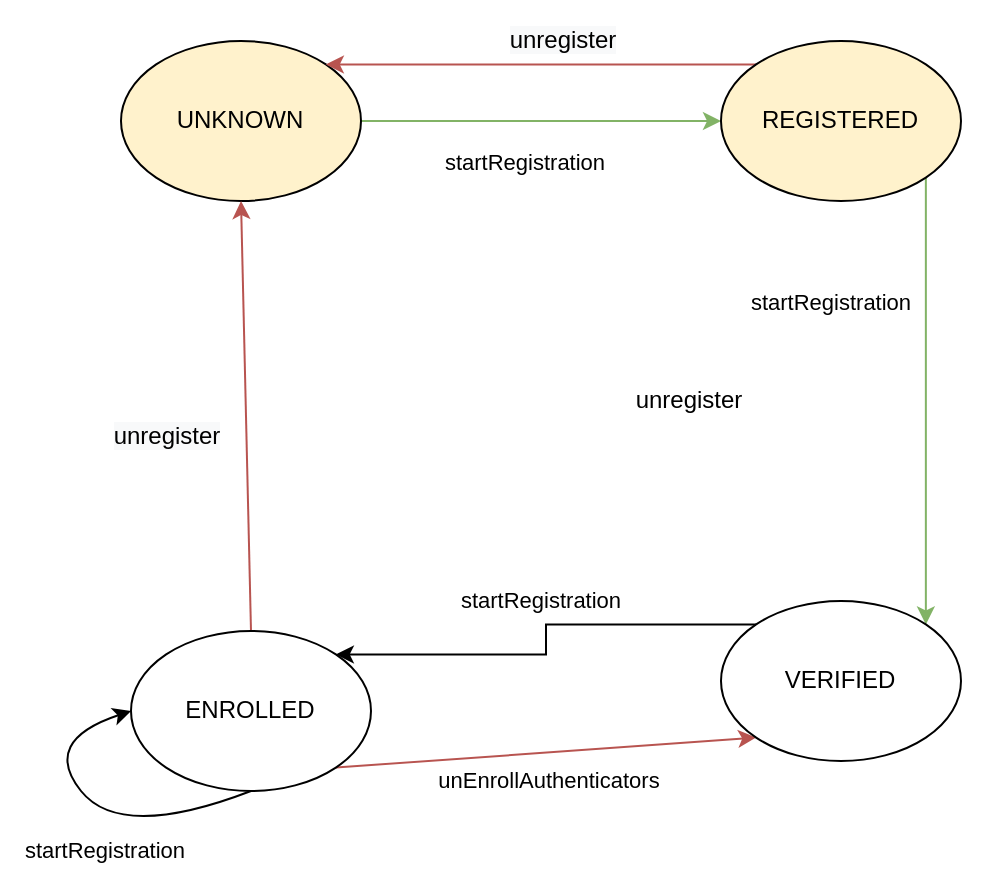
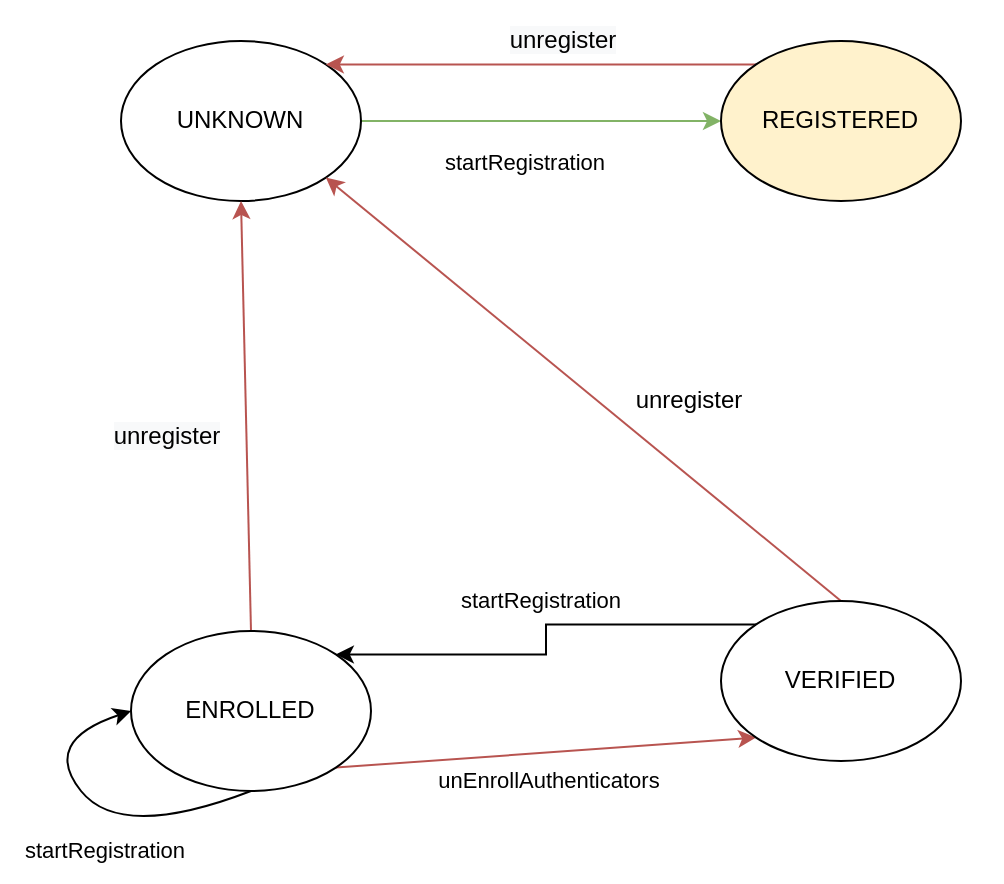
(241, 121) -> (241, 121)
none -> (588, 393)
(926, 395) -> none
